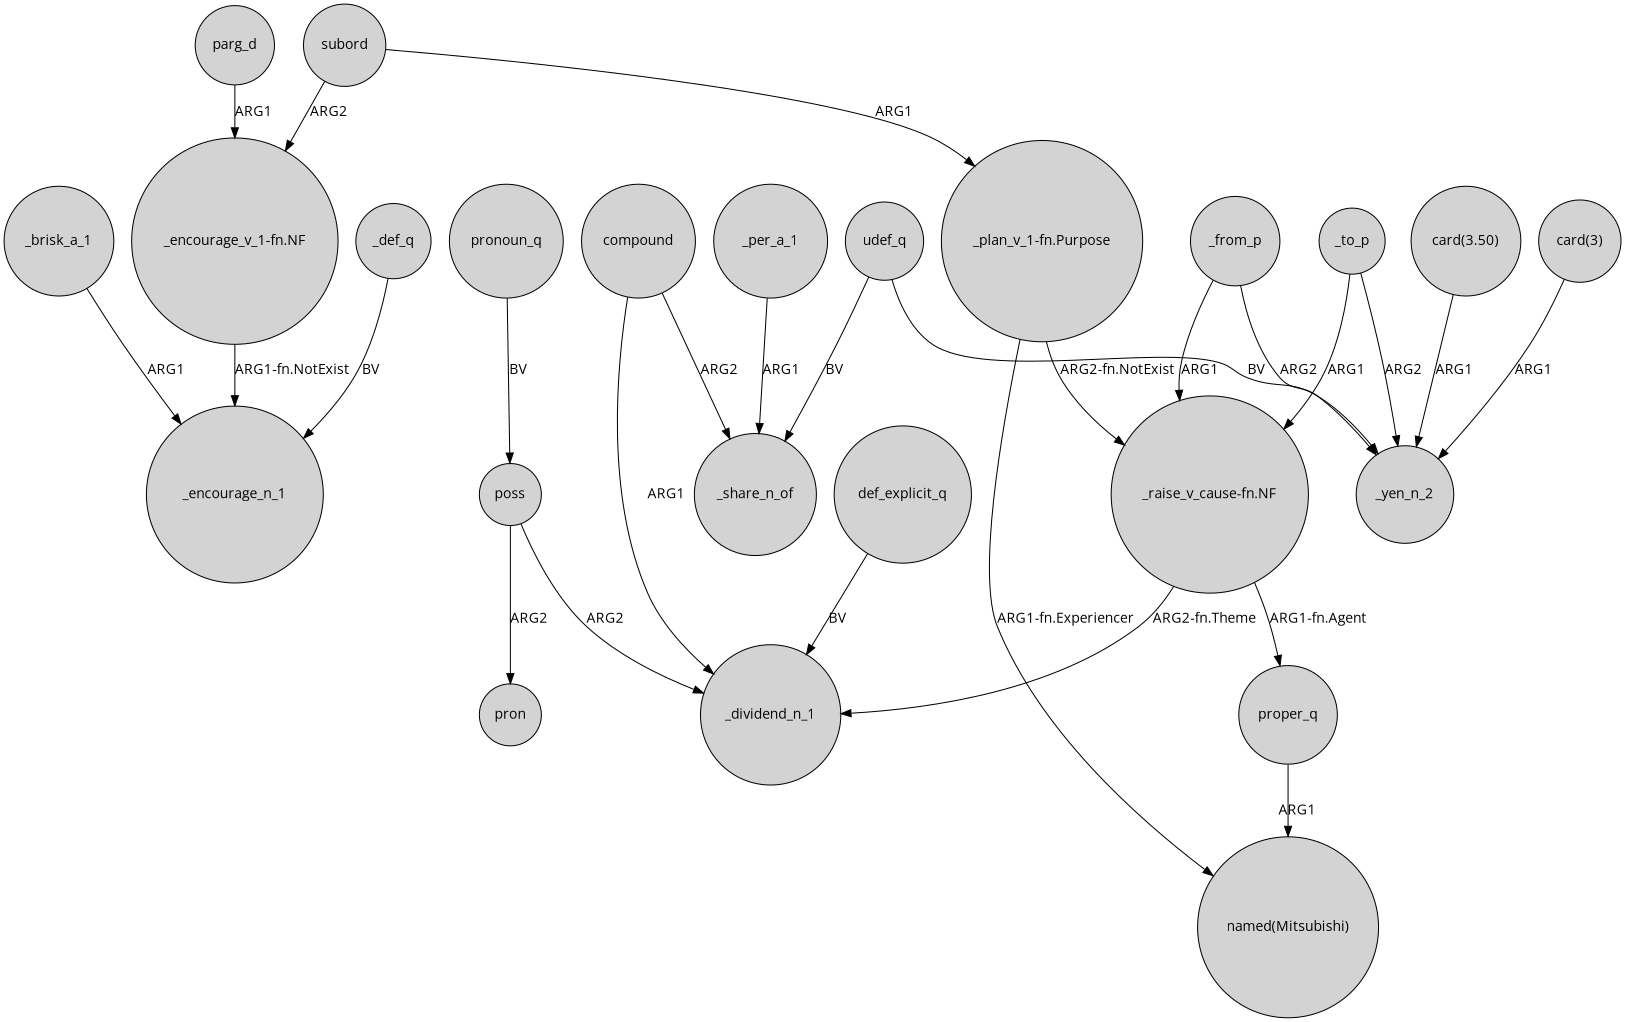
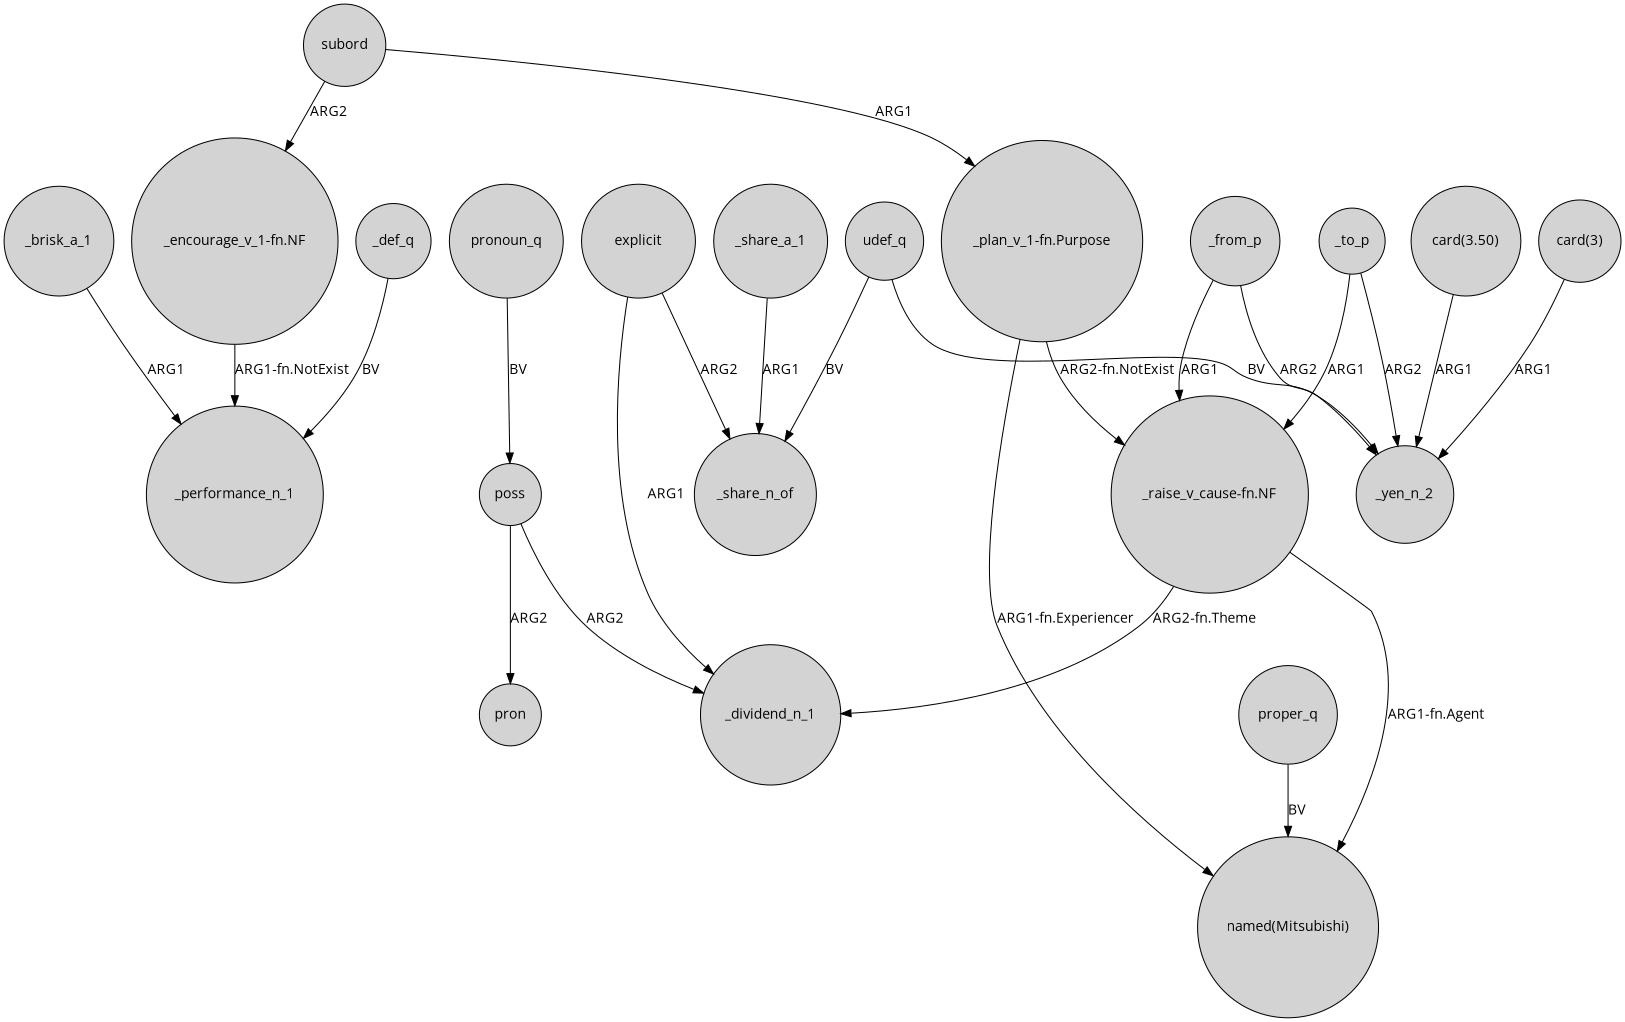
(235, 45) -> none
(638, 241) -> (638, 241)
(771, 241) -> (771, 241)
(235, 495) -> (235, 495)
(903, 495) -> none
(1268, 618) -> (1388, 679)
(1297, 811) -> (1297, 811)
